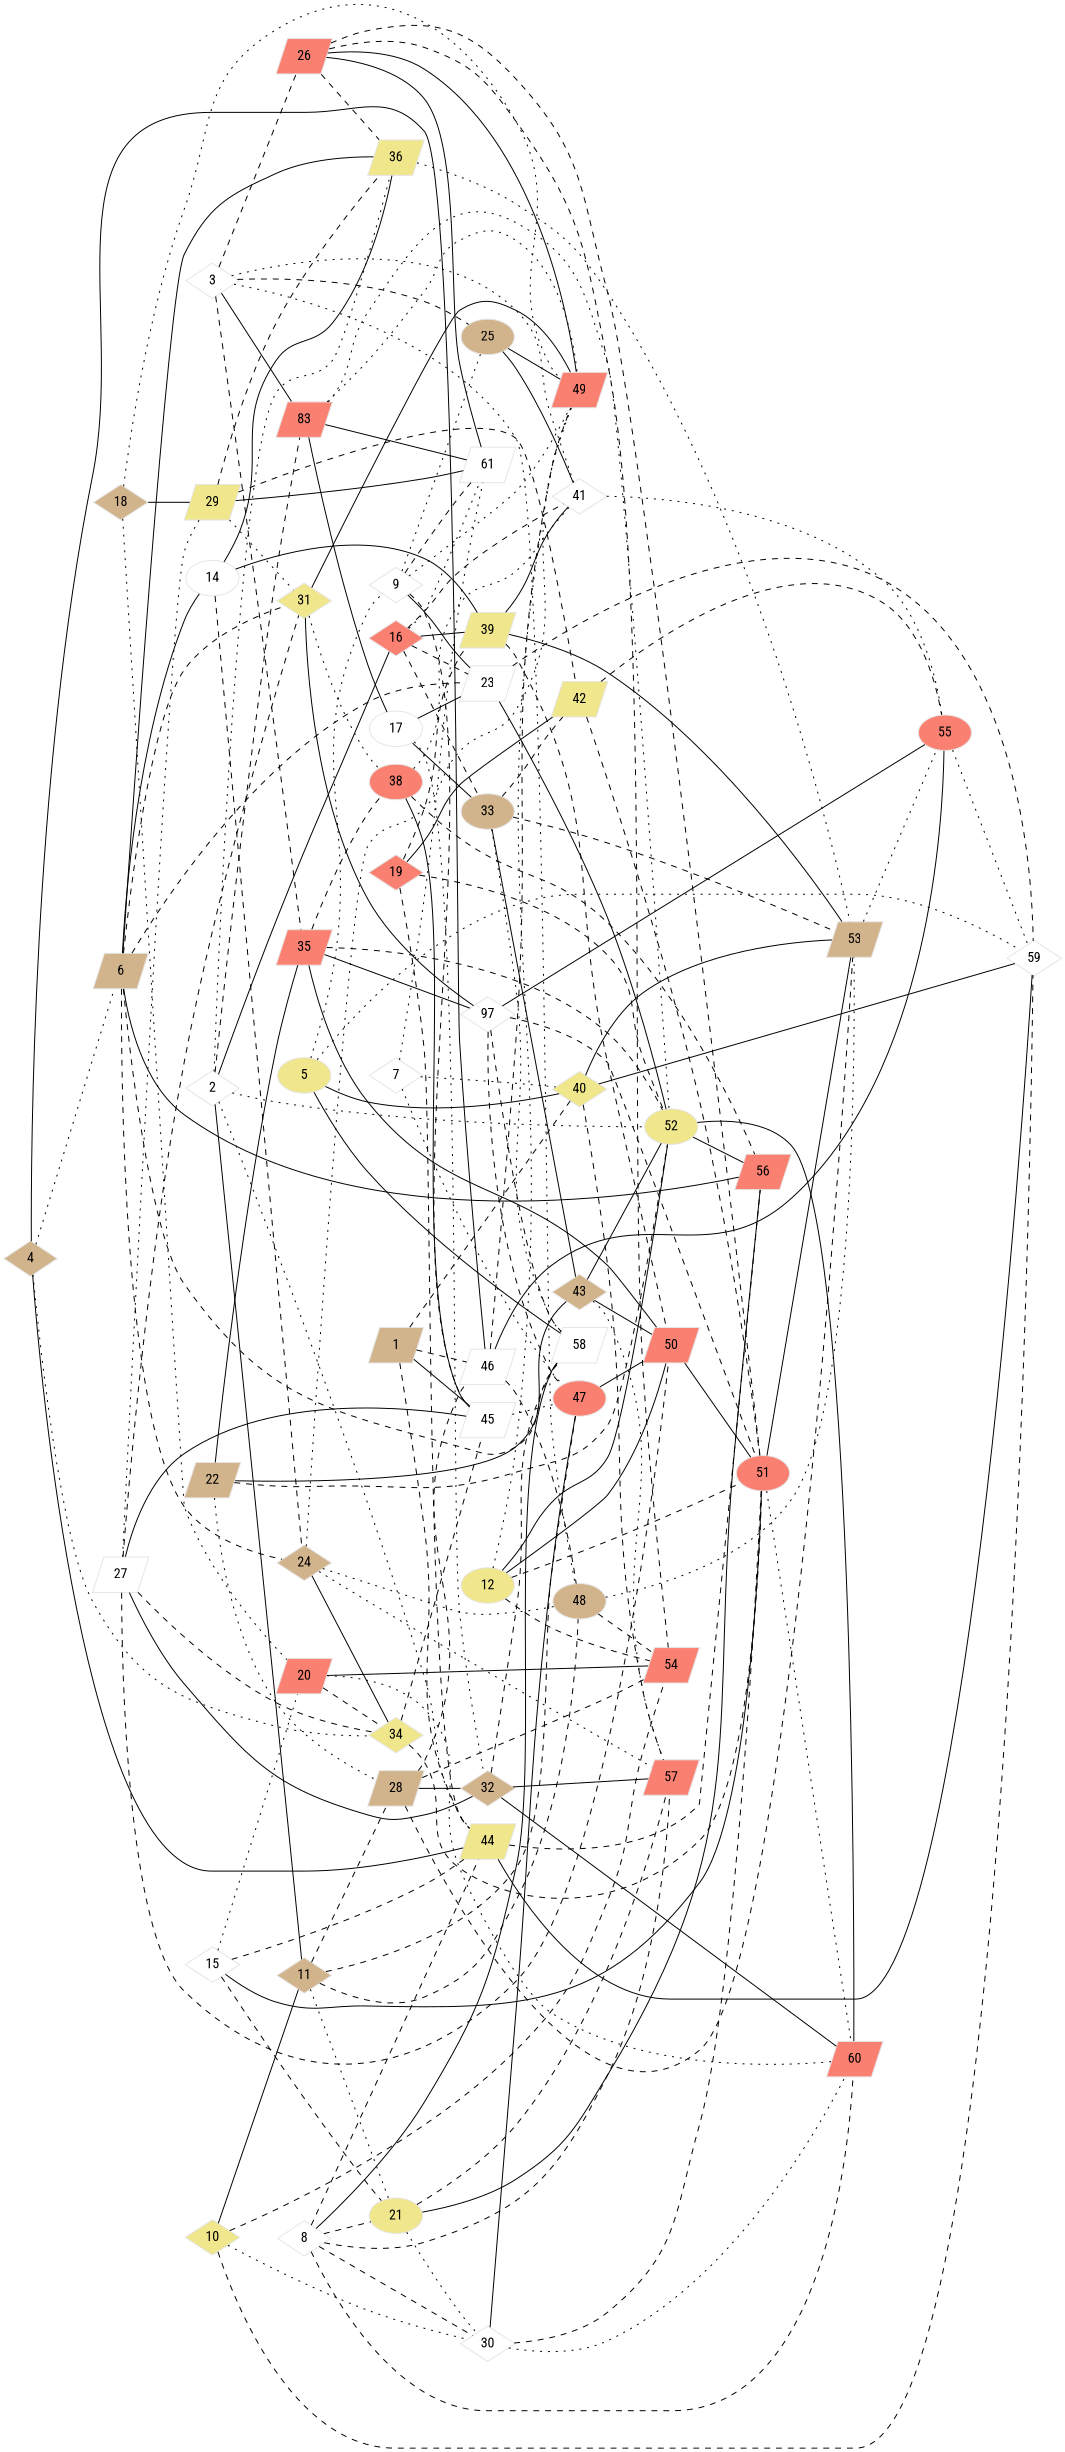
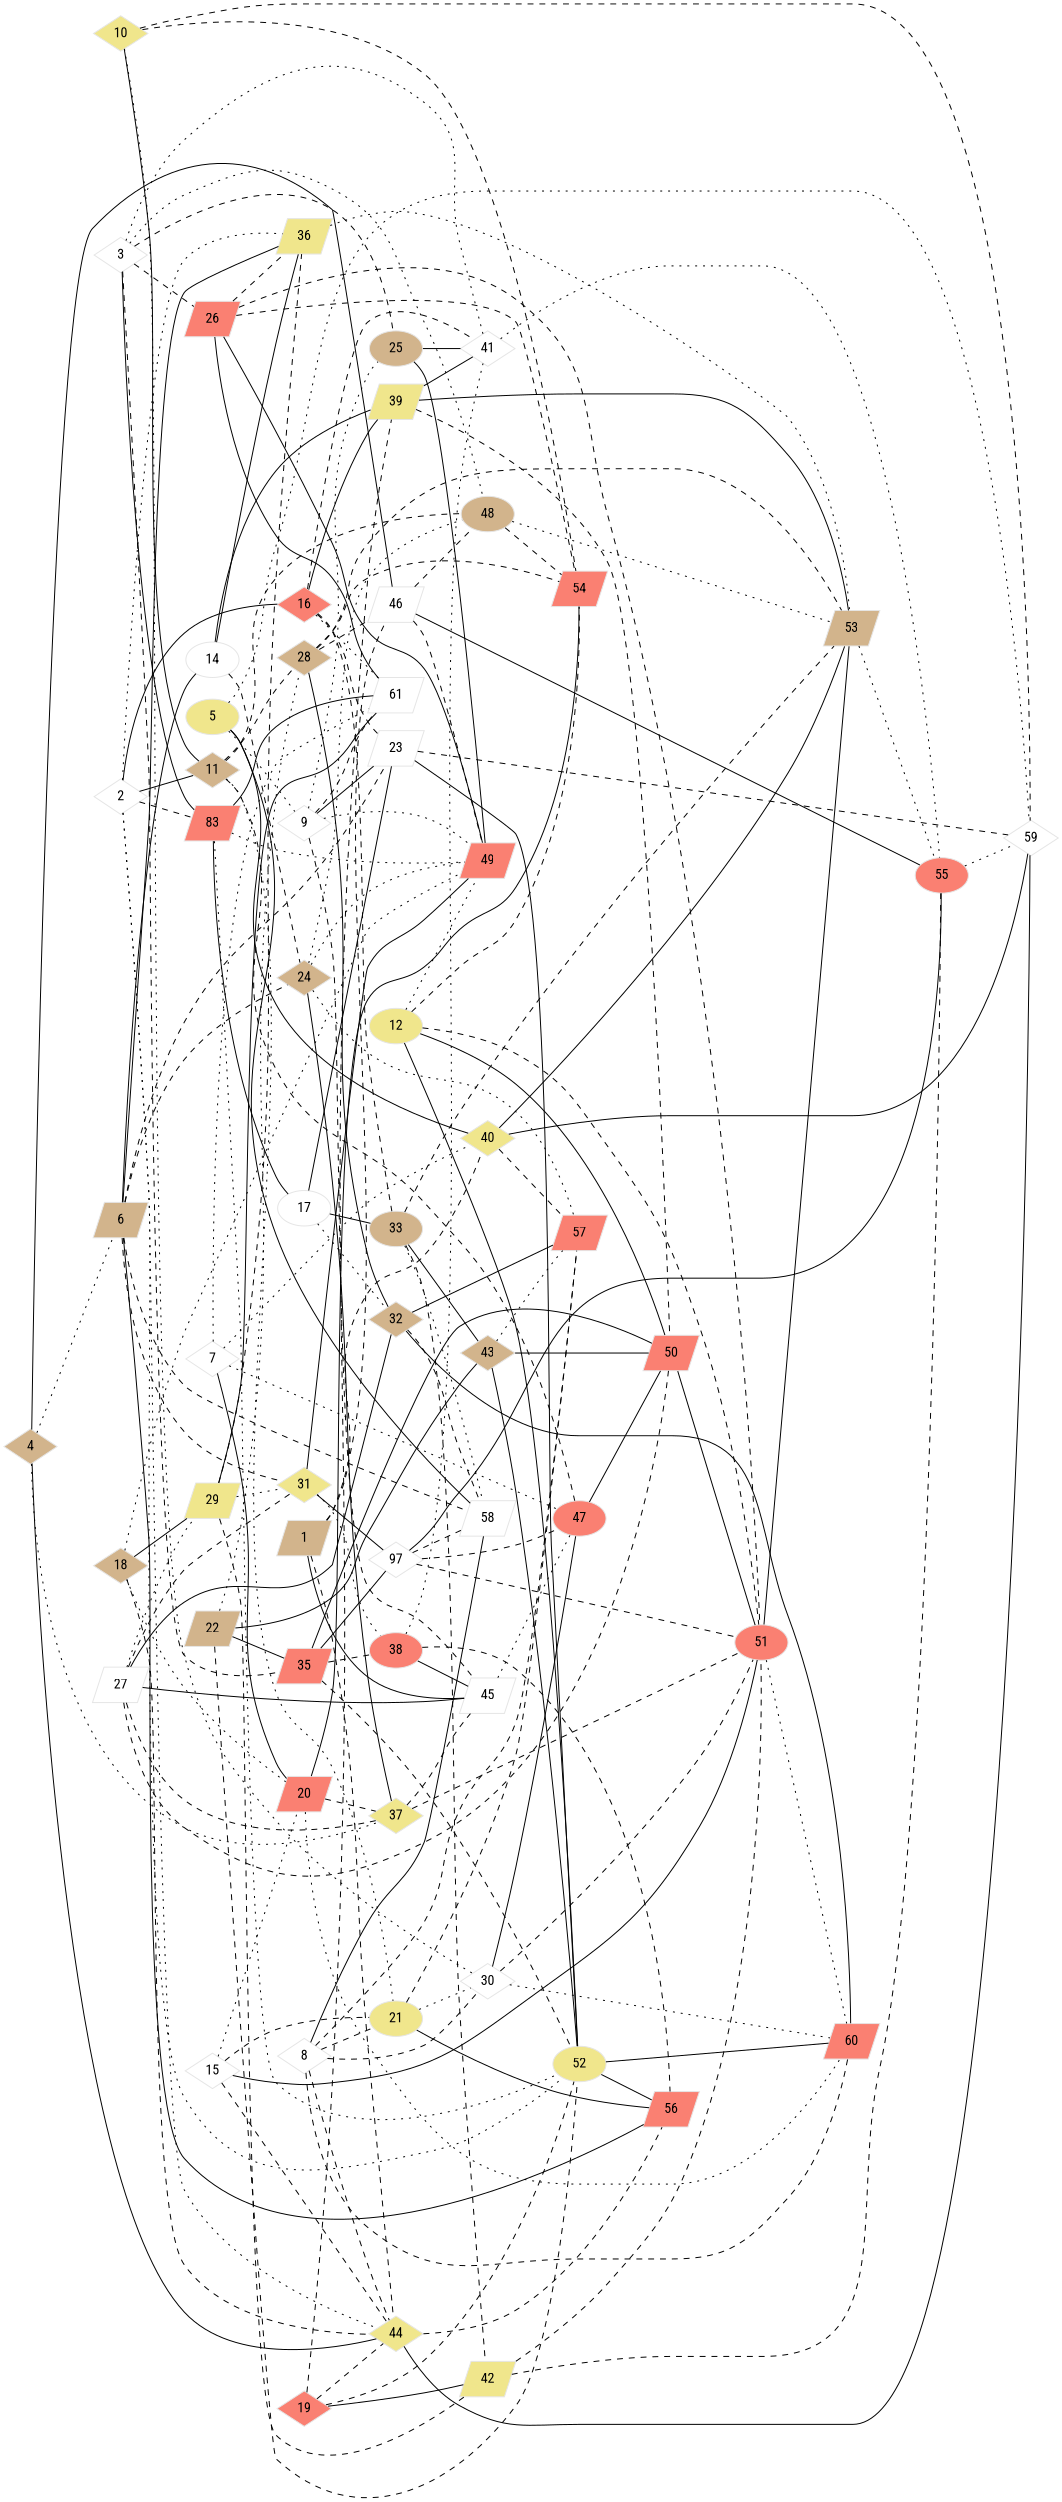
none -> (248, 1578)
(396, 1735) -> (396, 1816)
(396, 1788) -> (304, 658)
(488, 1842) -> (396, 2334)
none -> (161, 2113)
